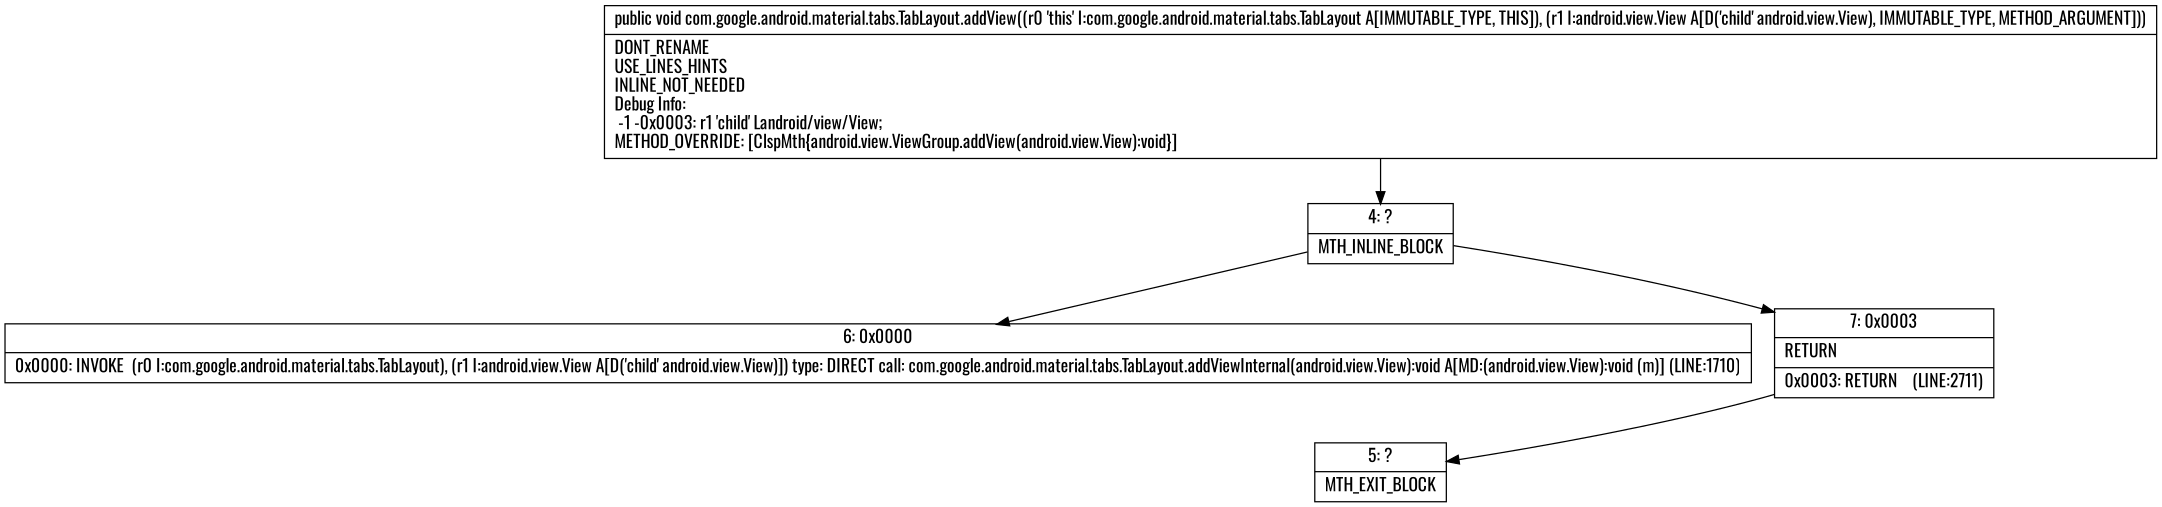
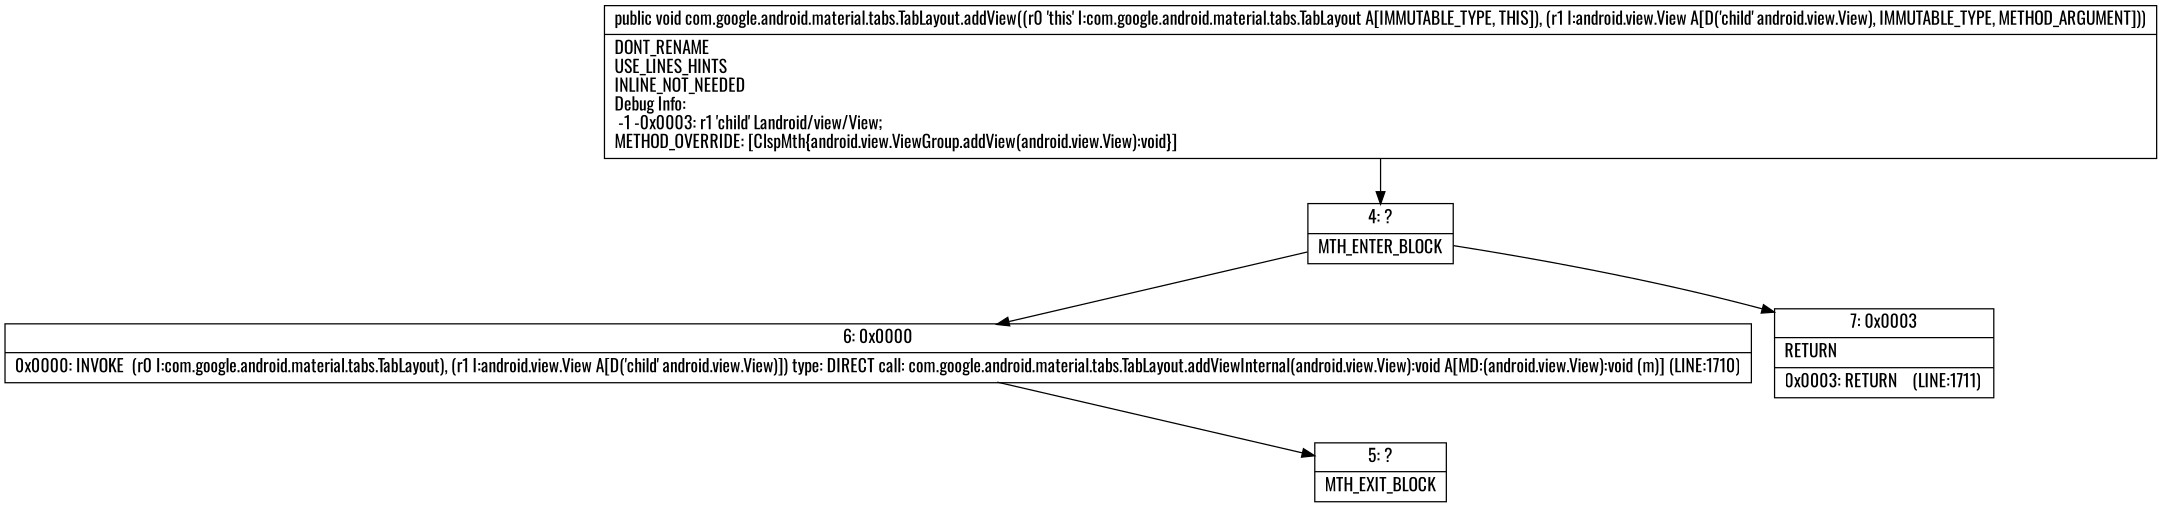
(1381, 248) -> (1381, 248)
(1884, 382) -> (1883, 382)
(1618, 431) -> (1150, 417)
